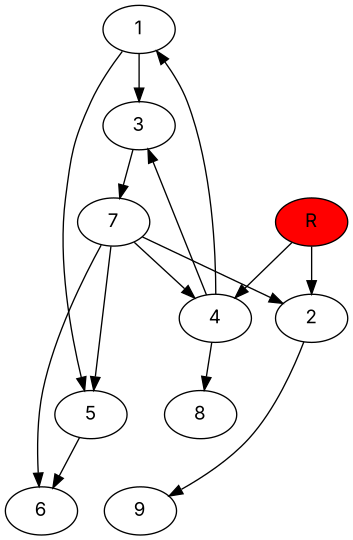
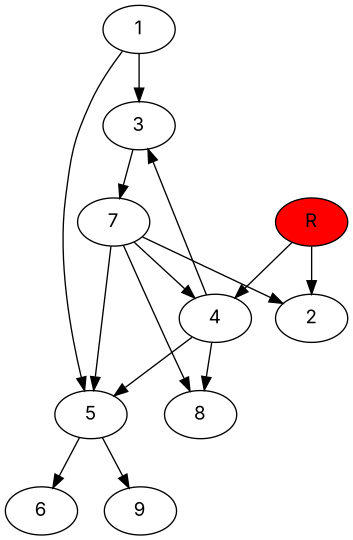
(206, 174) -> (159, 362)
(53, 355) -> (153, 312)
(258, 428) -> (113, 457)
